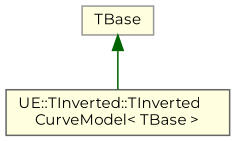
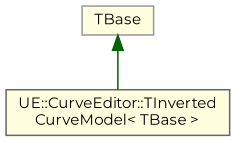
(118, 113) -> (118, 113)
